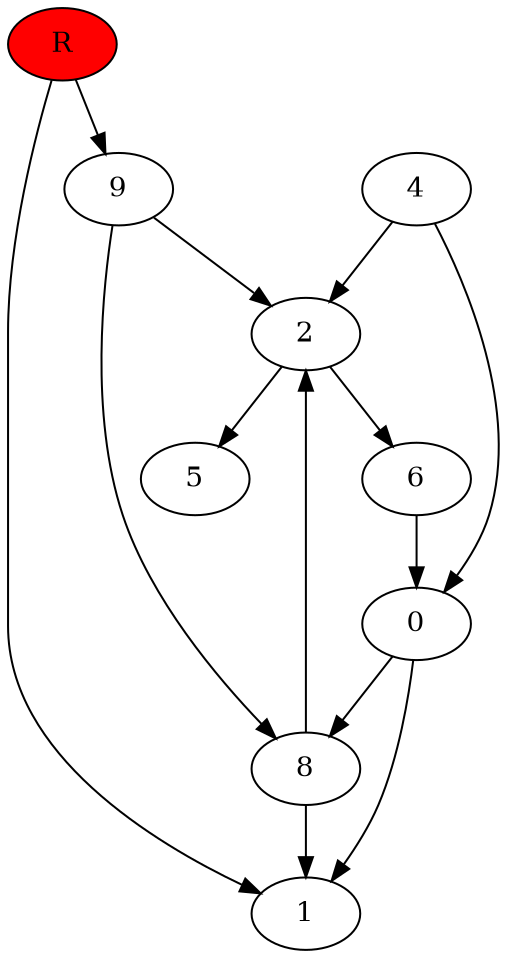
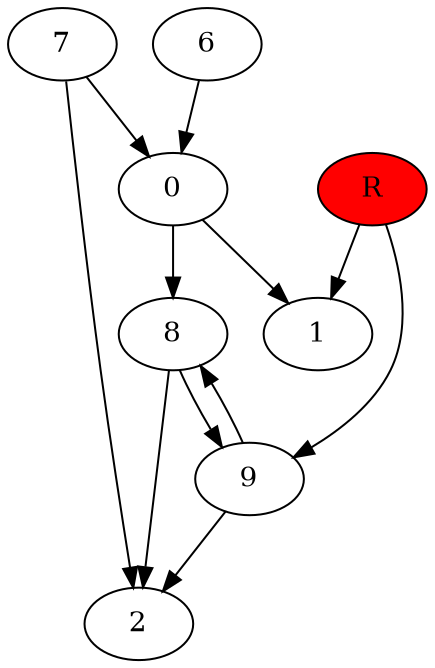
(417, 189) -> (62, 44)
(355, 399) -> none
(195, 479) -> none
(306, 831) -> (194, 400)
